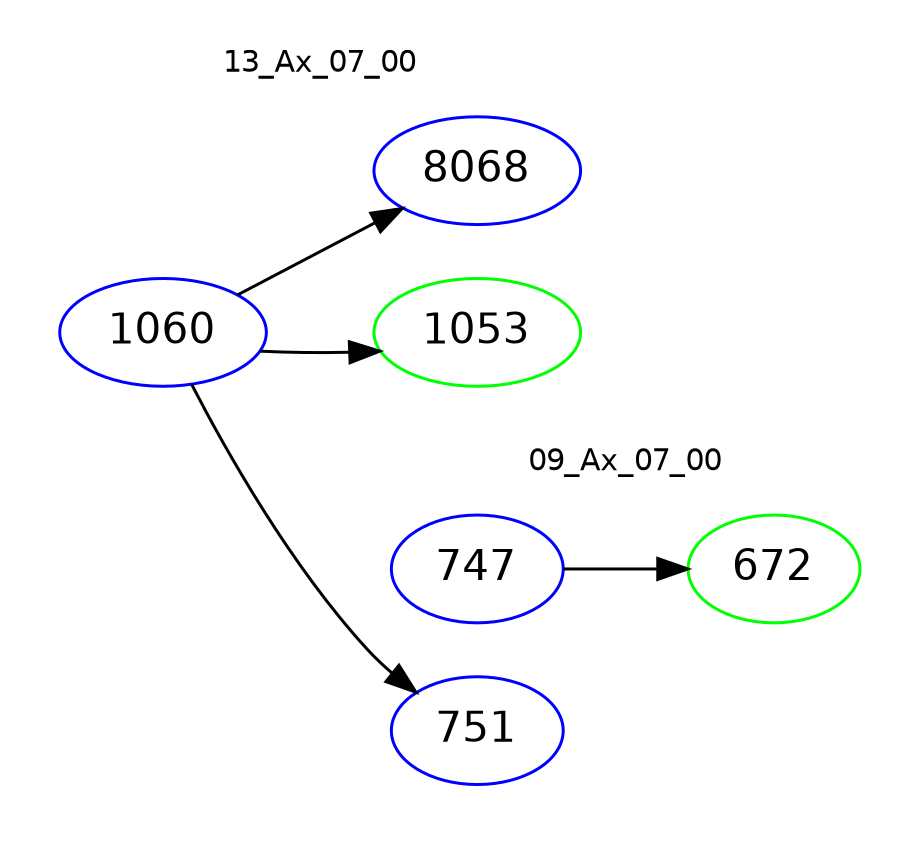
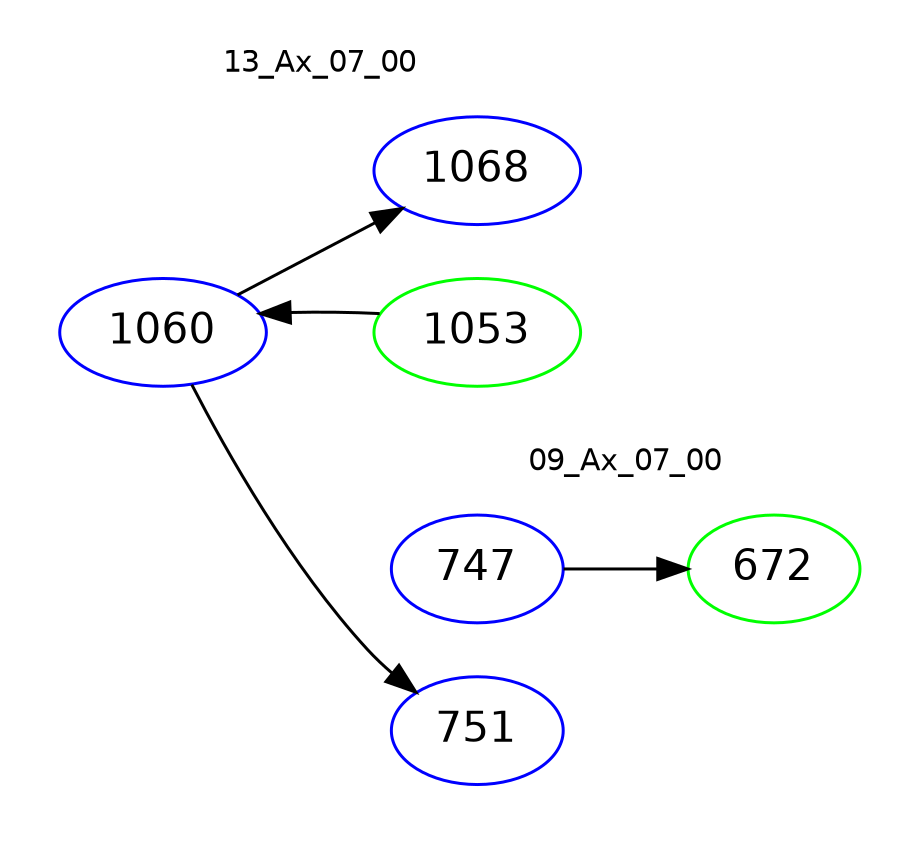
(477, 171) -> (477, 171)
(305, 353) -> (335, 312)
